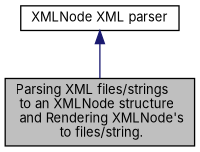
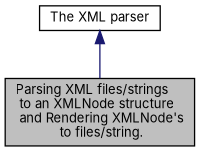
(100, 18) -> (100, 18)
